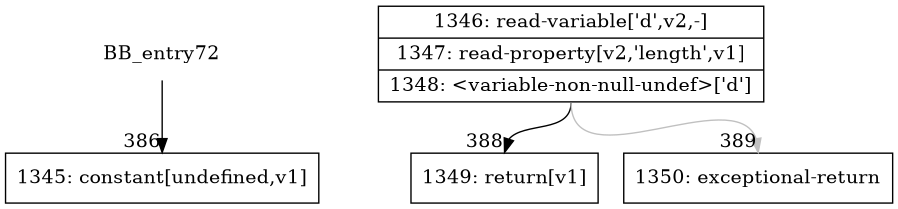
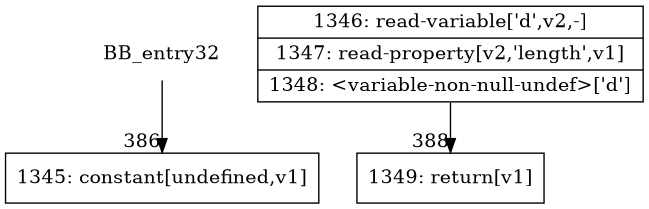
(162, 54) -> (162, 54)
(758, 178) -> none
